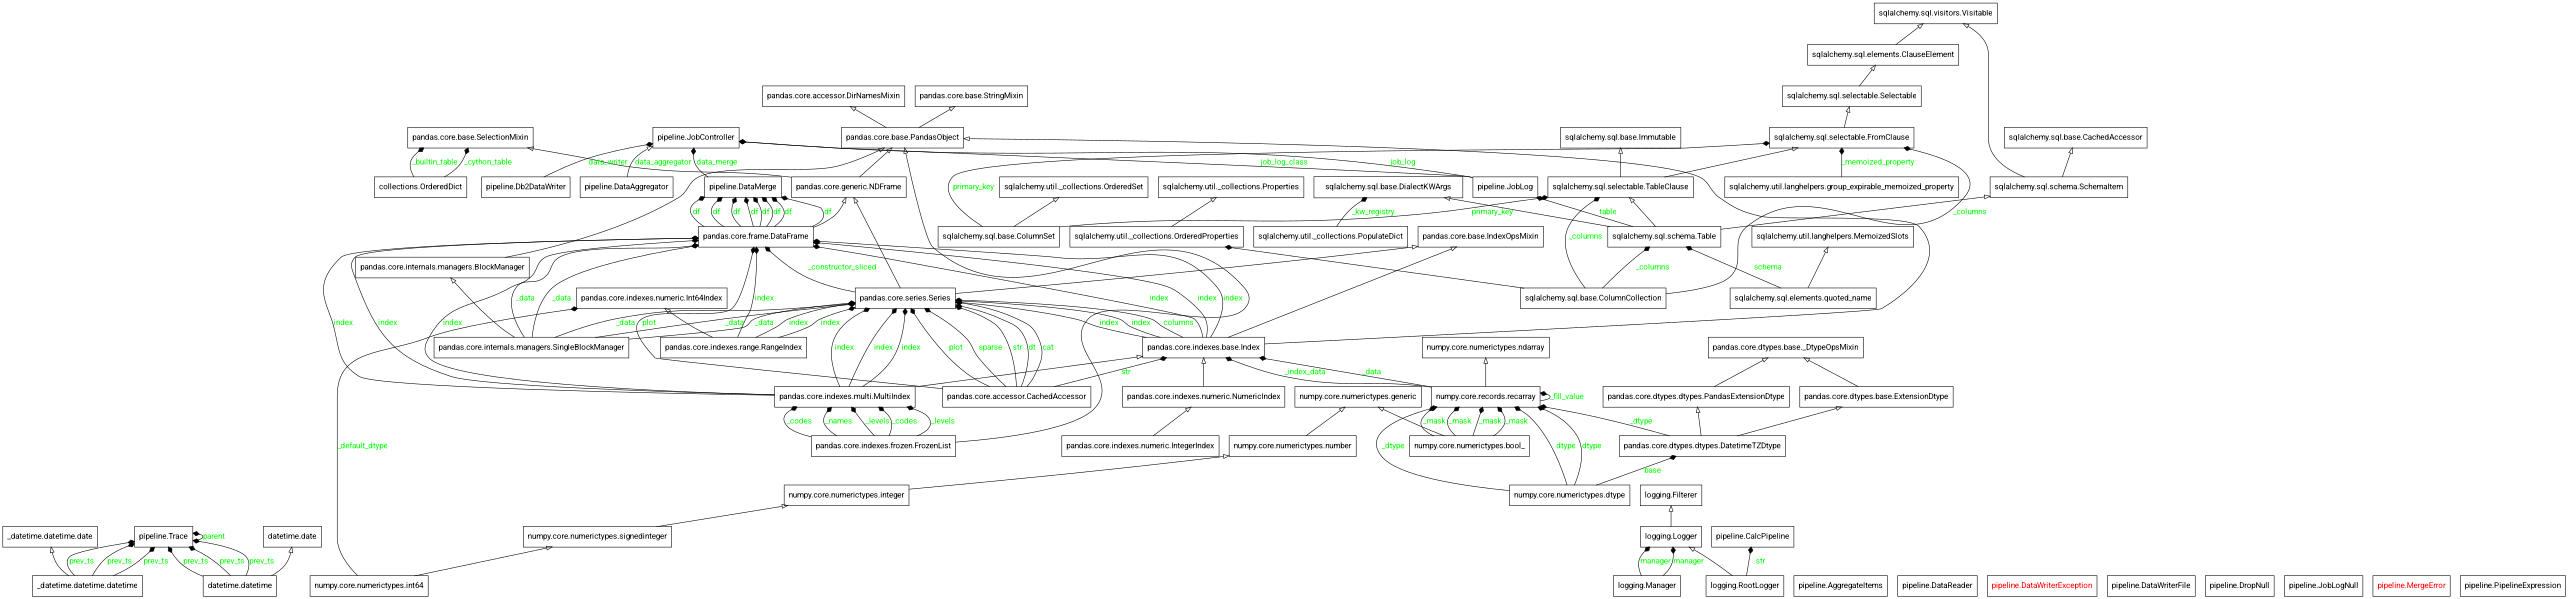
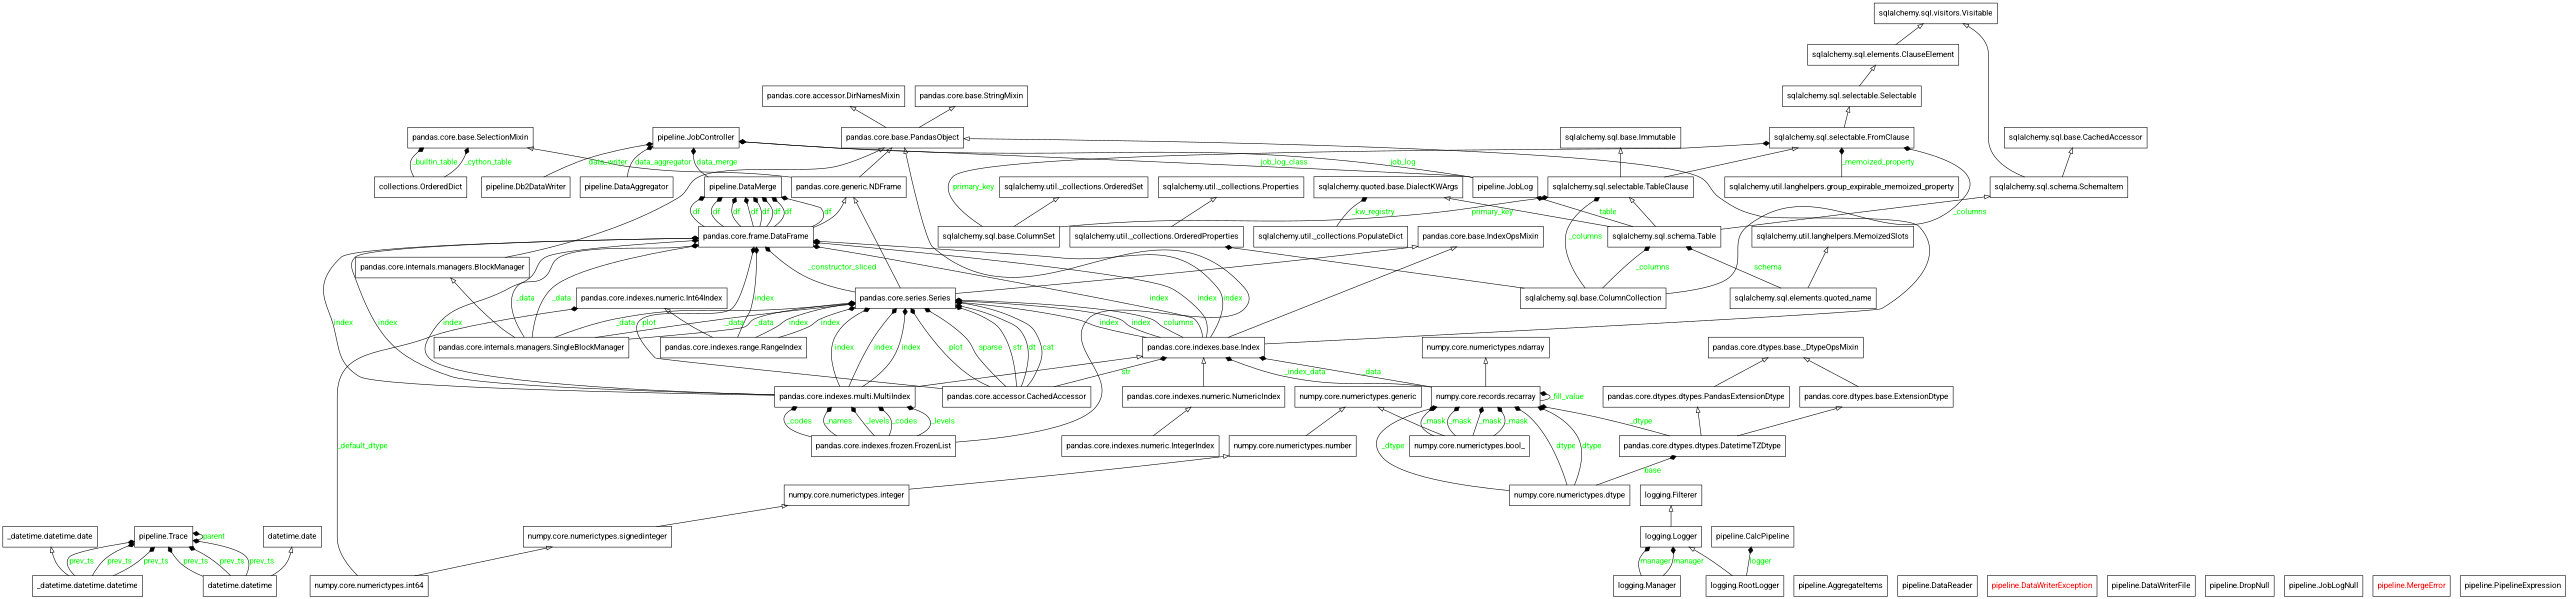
(633, 161) -> (633, 161)
(1388, 187) -> (1388, 187)
(1761, 561) -> (1761, 561)
